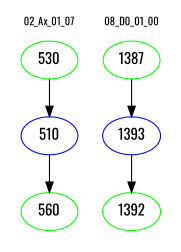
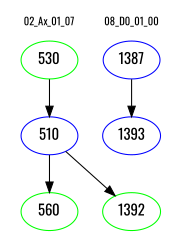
(132, 60) -> (132, 60)
(132, 169) -> (79, 164)
